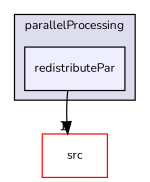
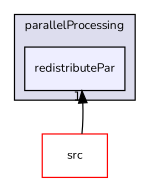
(67, 108) -> (83, 118)
